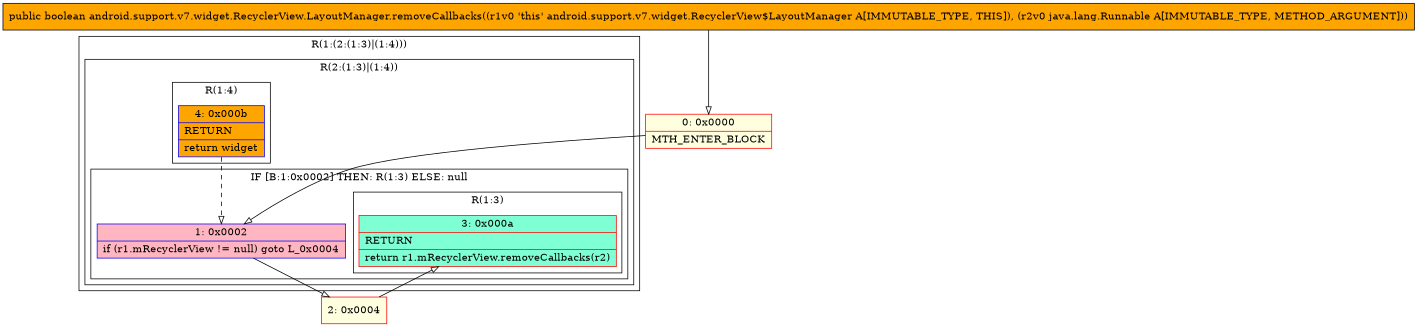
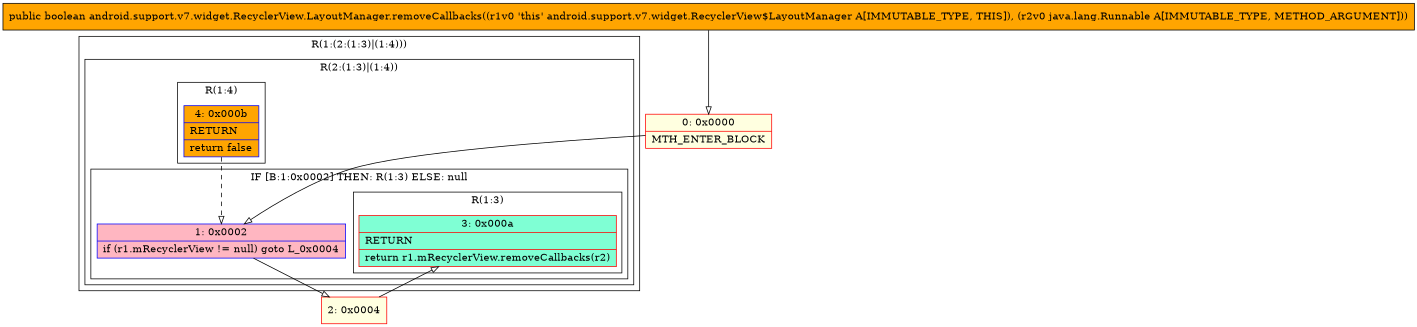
(221, 148) -> (221, 148)
